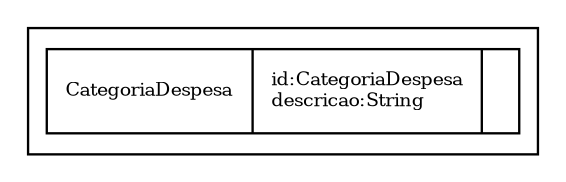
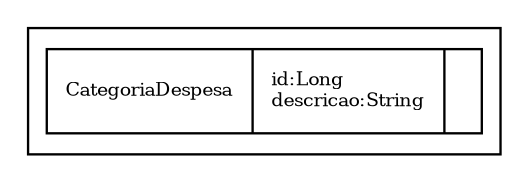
(367, 80) -> (308, 80)
